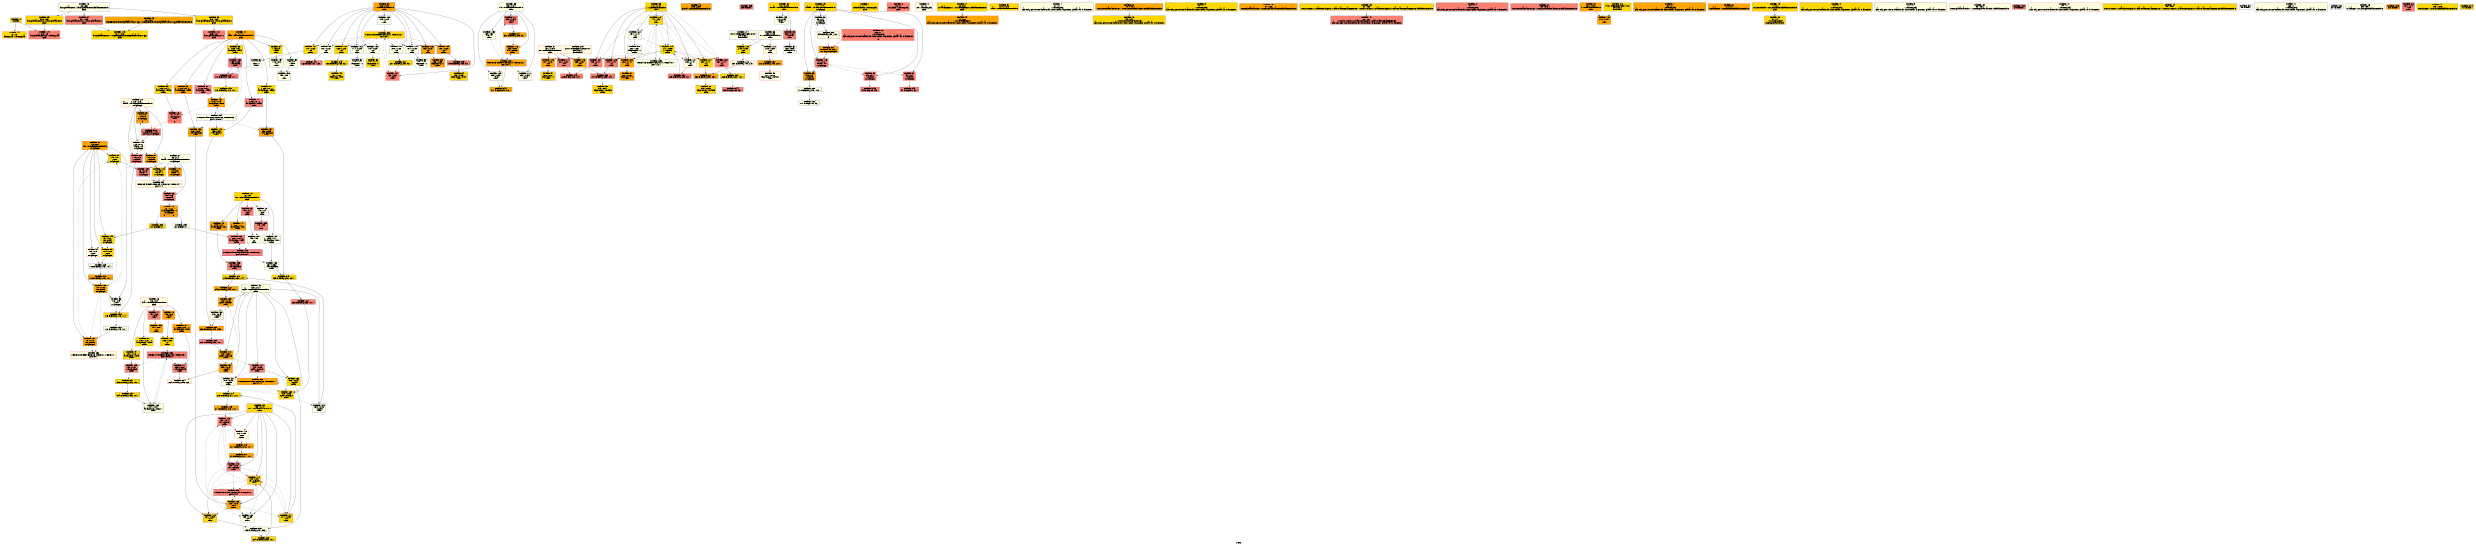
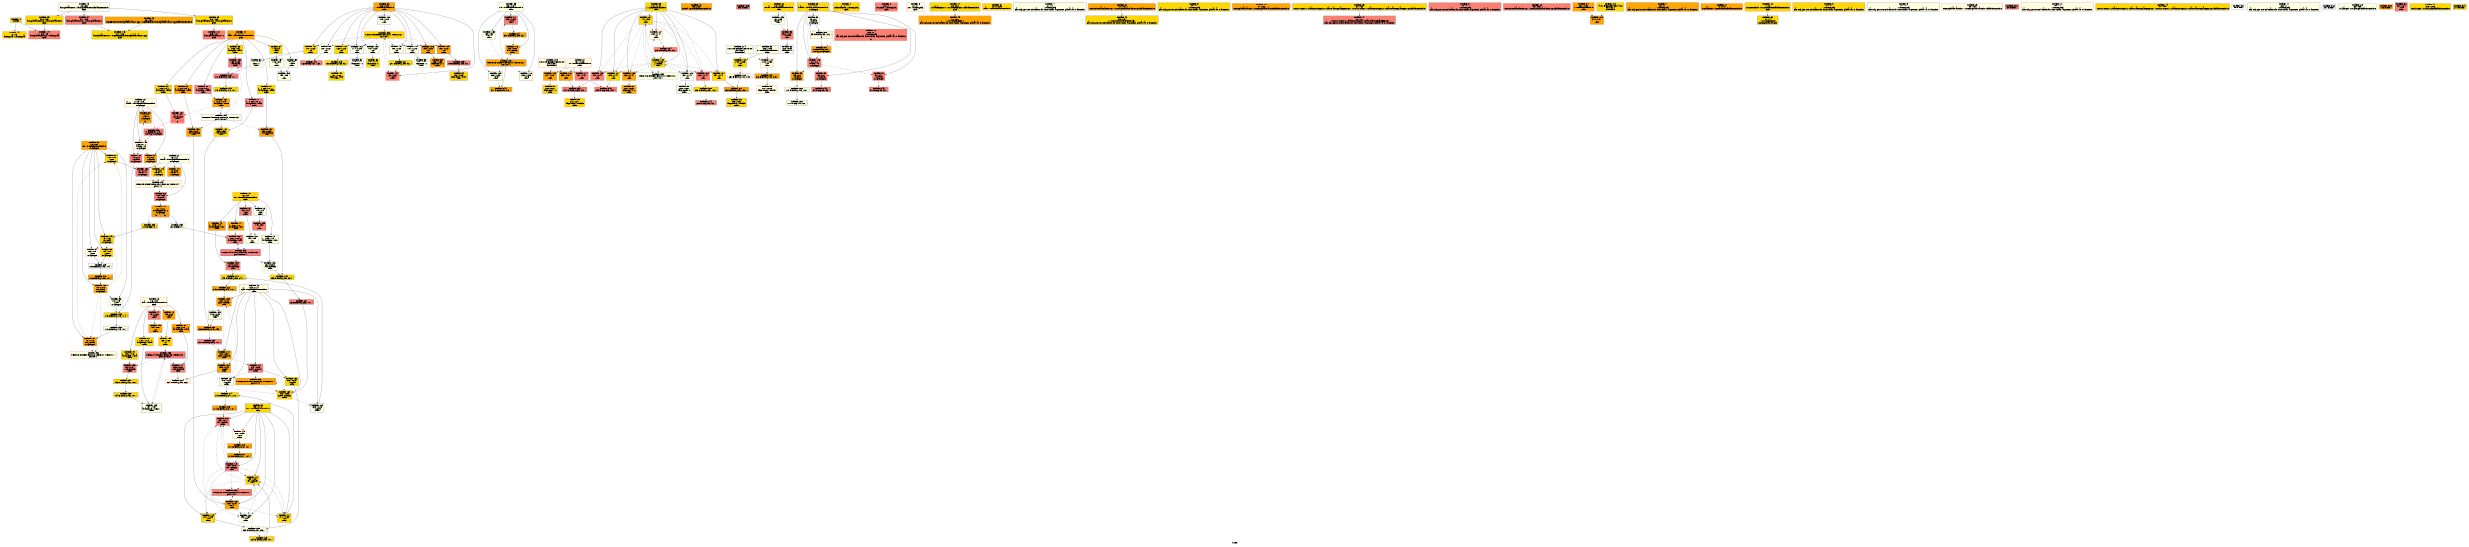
(651, 42) -> (672, 69)
(595, 63) -> (613, 76)
